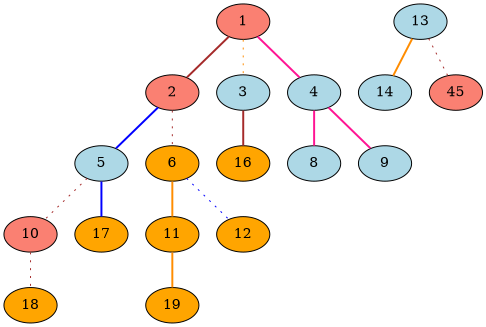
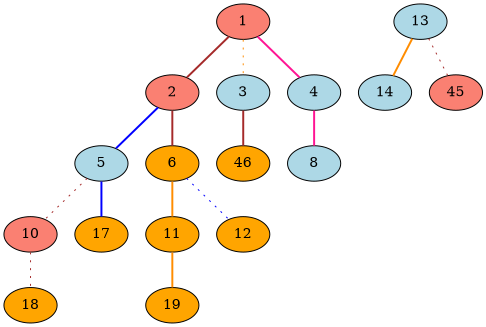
(172, 128) -> (172, 128)
(243, 163) -> (243, 163)
(385, 163) -> none
